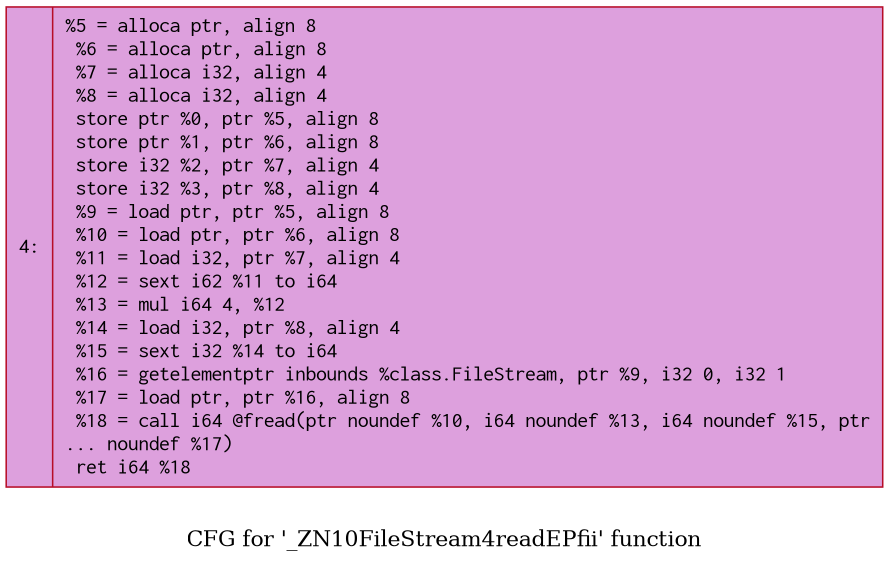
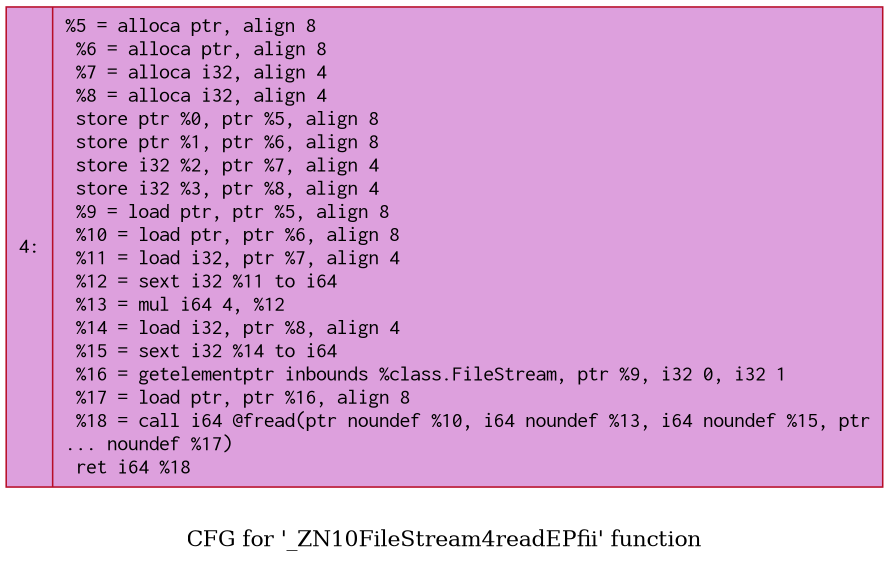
(201, 281) -> (201, 281)
